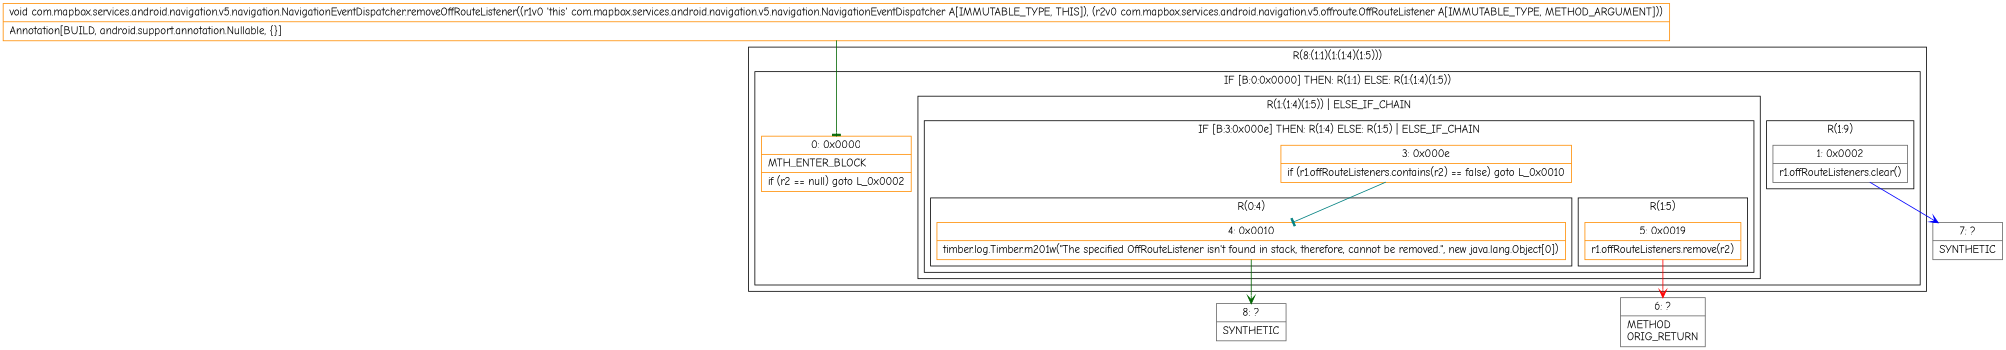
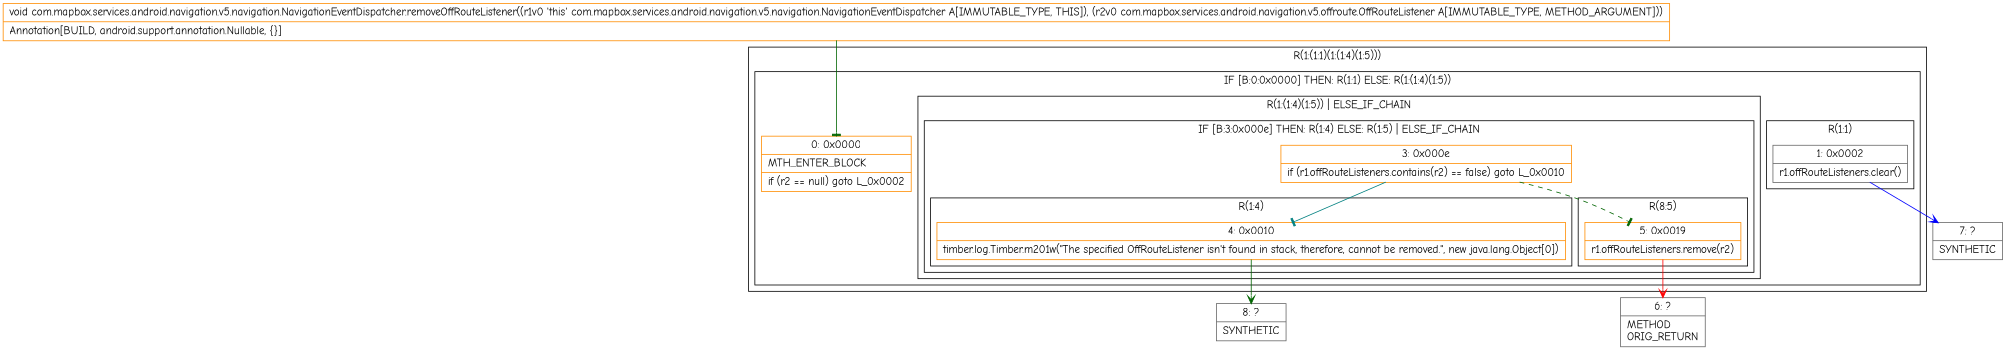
(1338, 56) -> (1338, 56)
(1840, 130) -> (1840, 130)
none -> (1588, 203)
(1251, 207) -> (1251, 207)
(1663, 207) -> (1663, 207)
